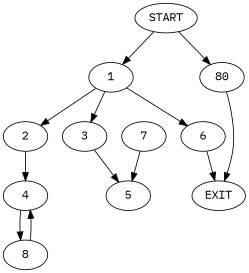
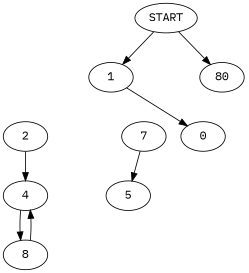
(72, 105) -> none
(85, 136) -> none
(203, 136) -> (203, 136)
(219, 196) -> none
